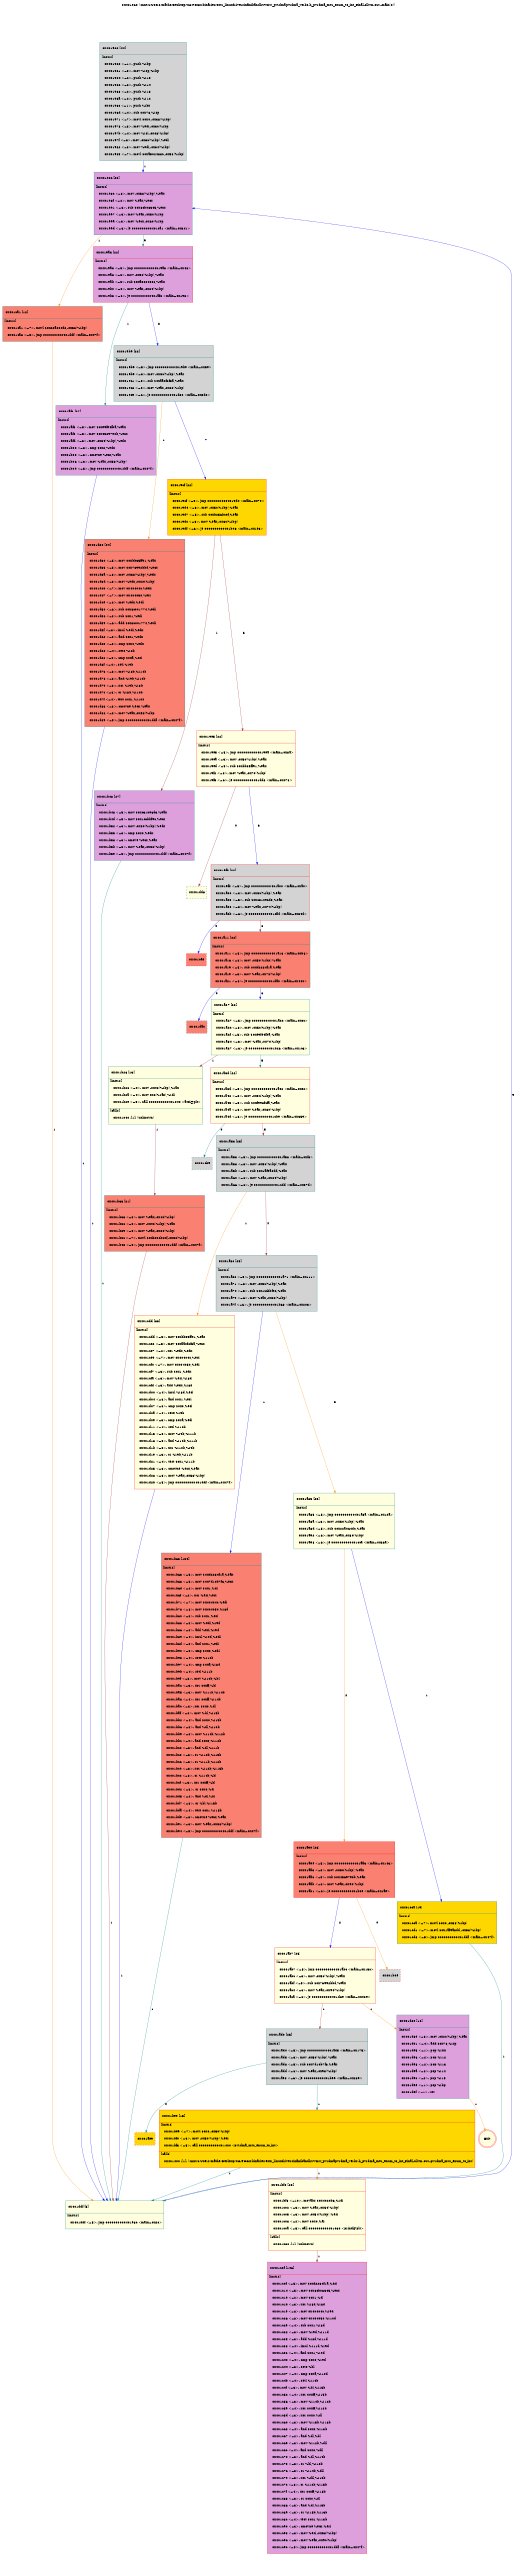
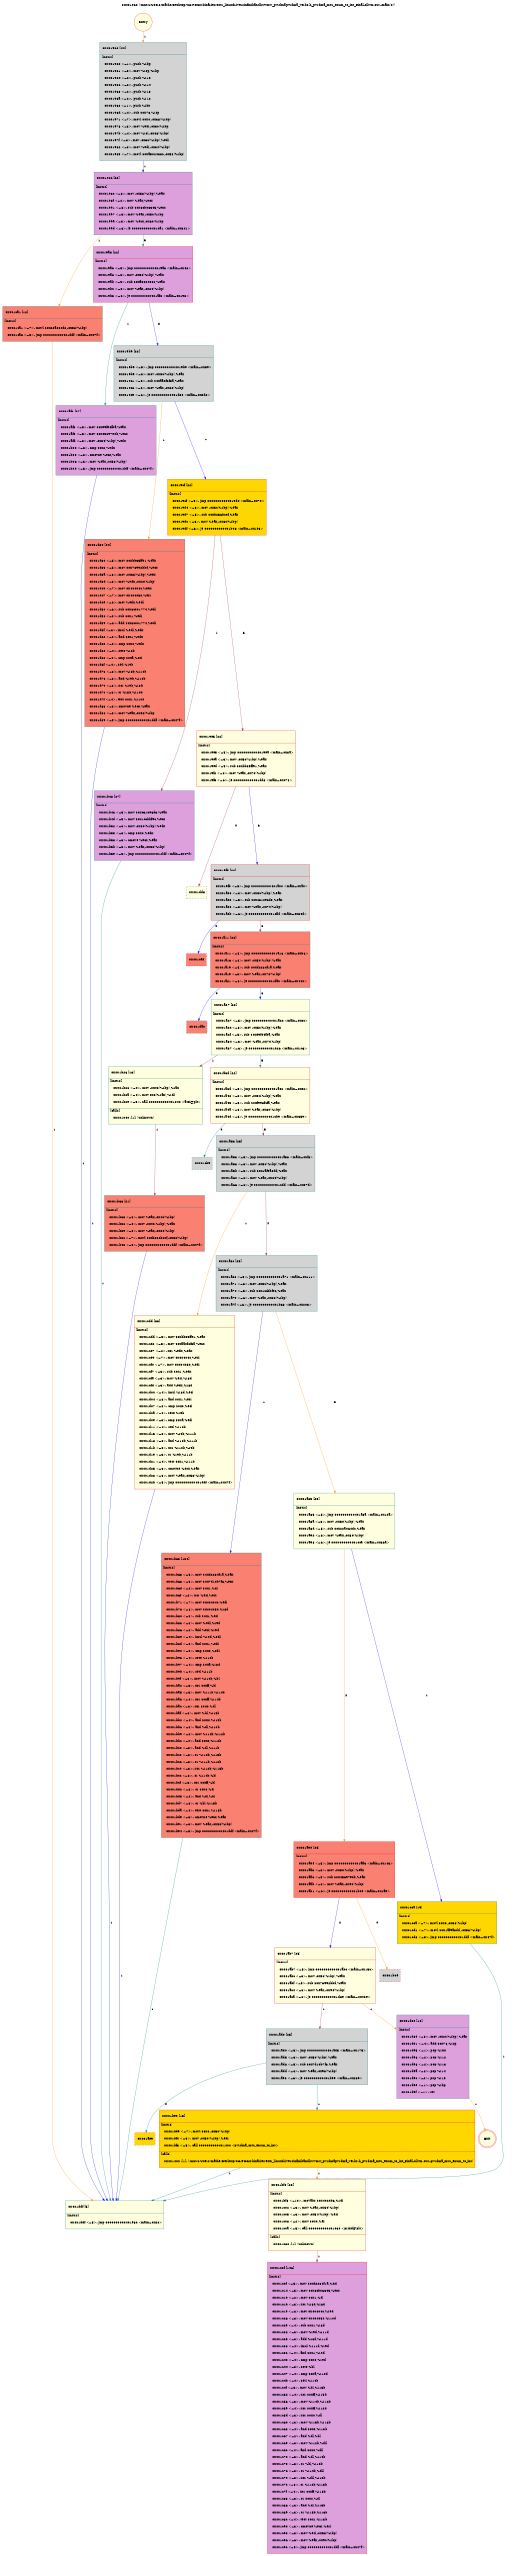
none -> (143, 22)
(511, 1232) -> none
(106, 1723) -> (106, 1723)
